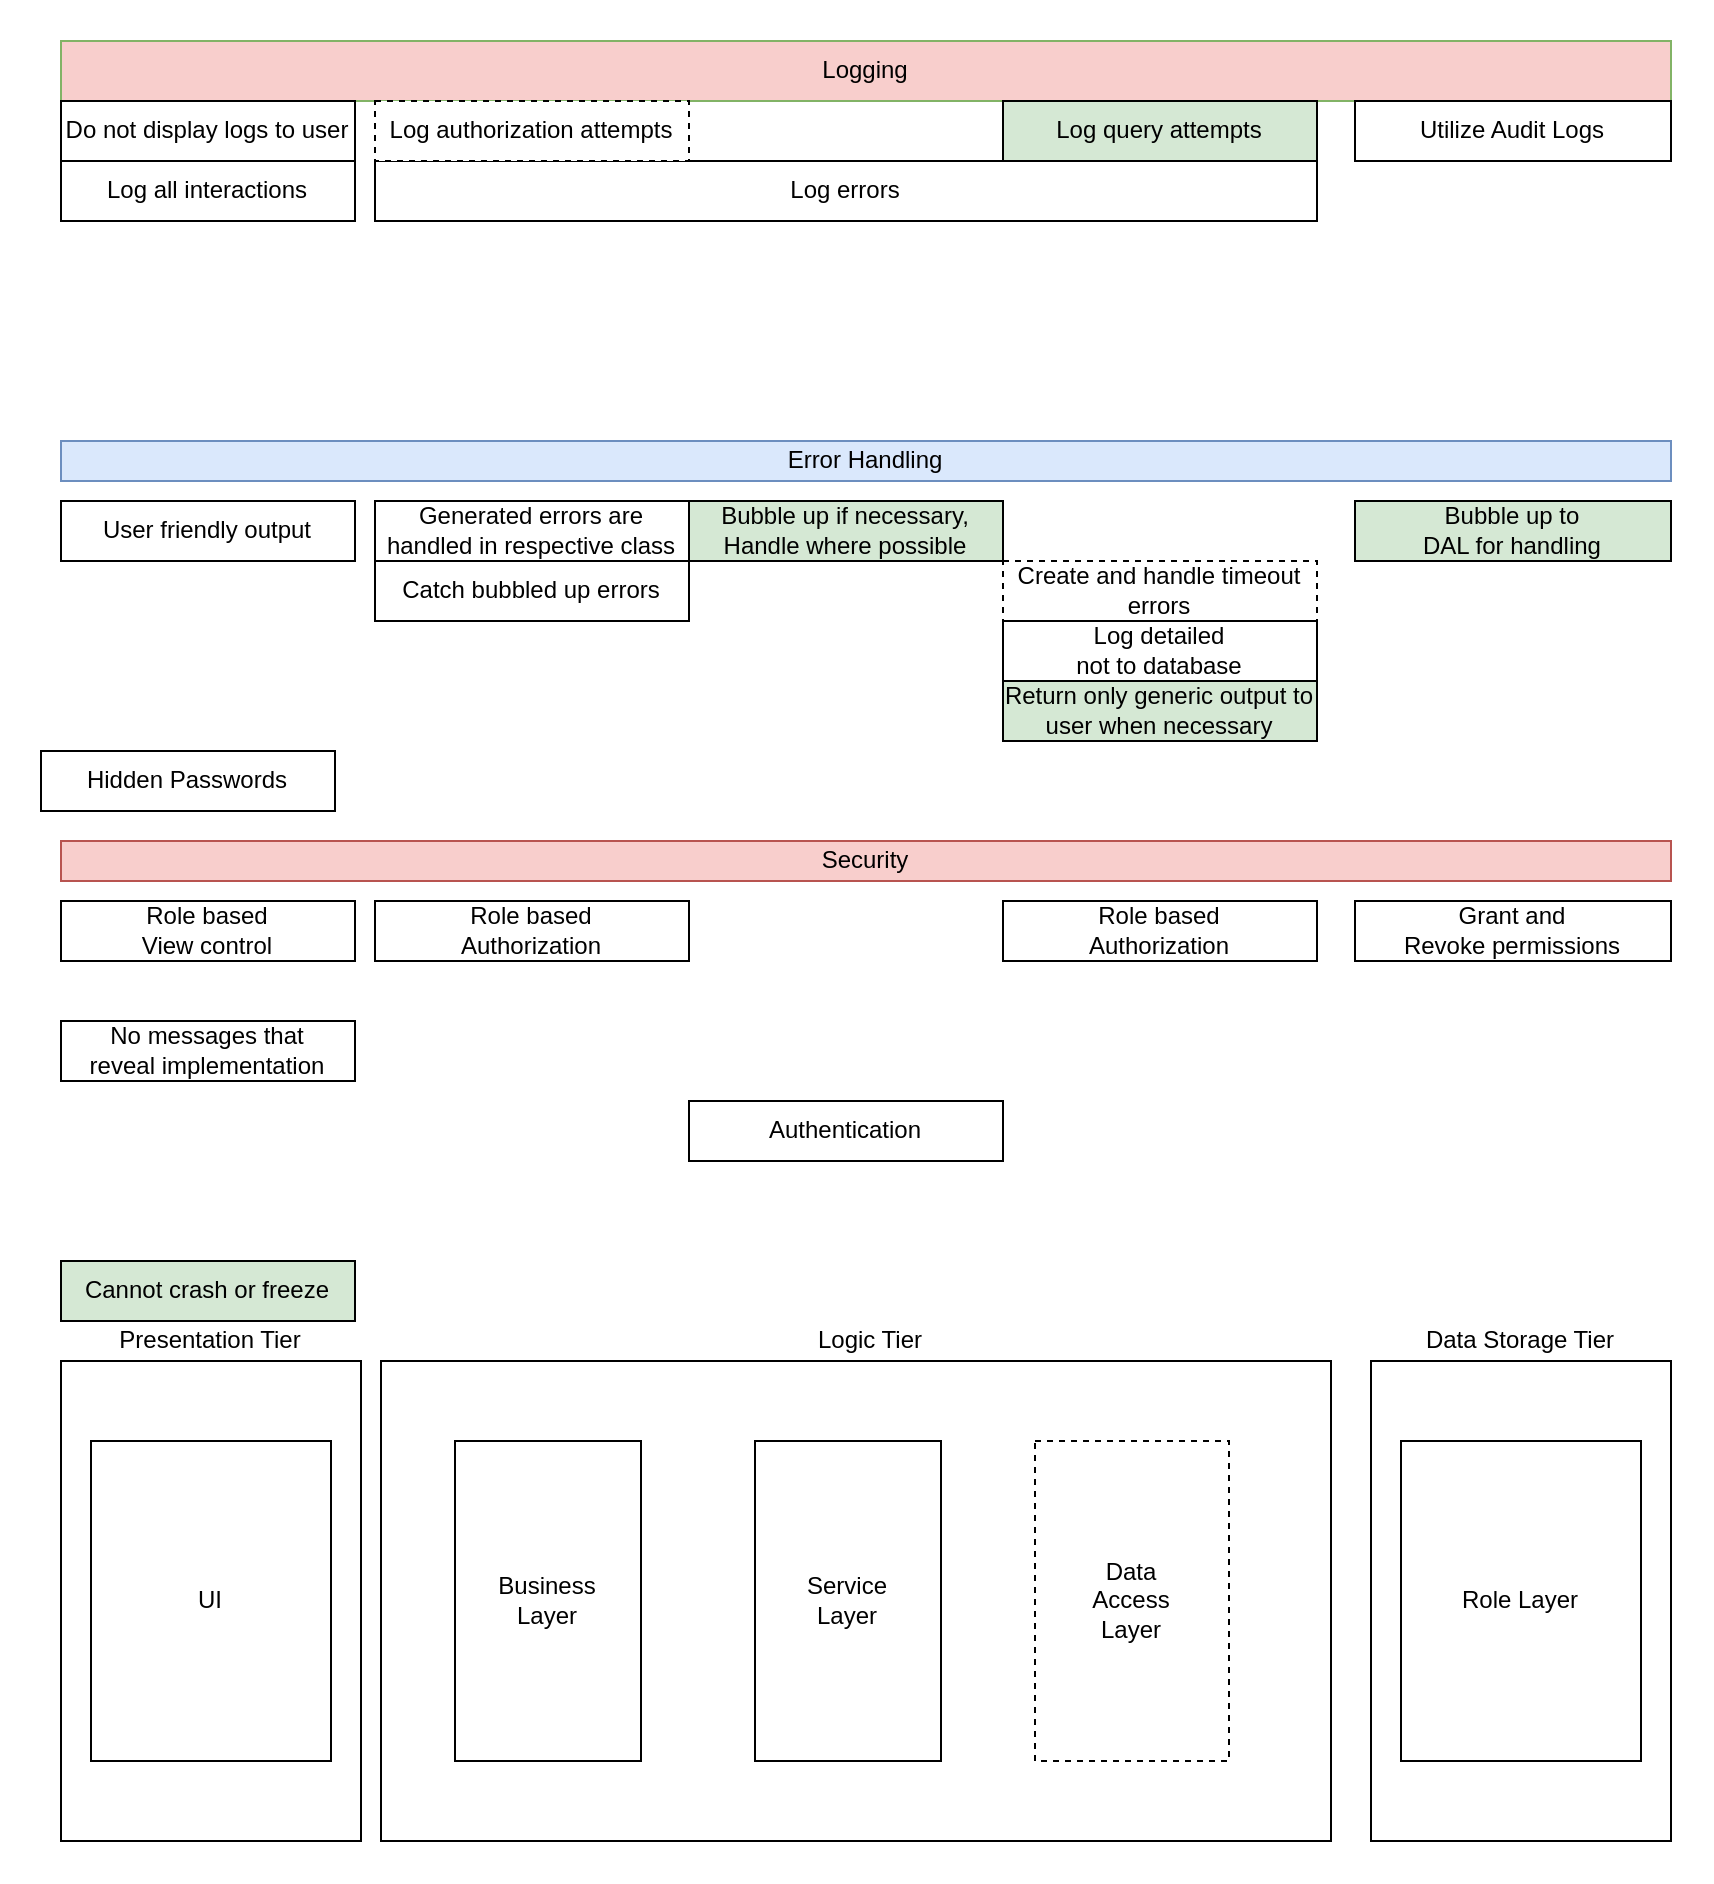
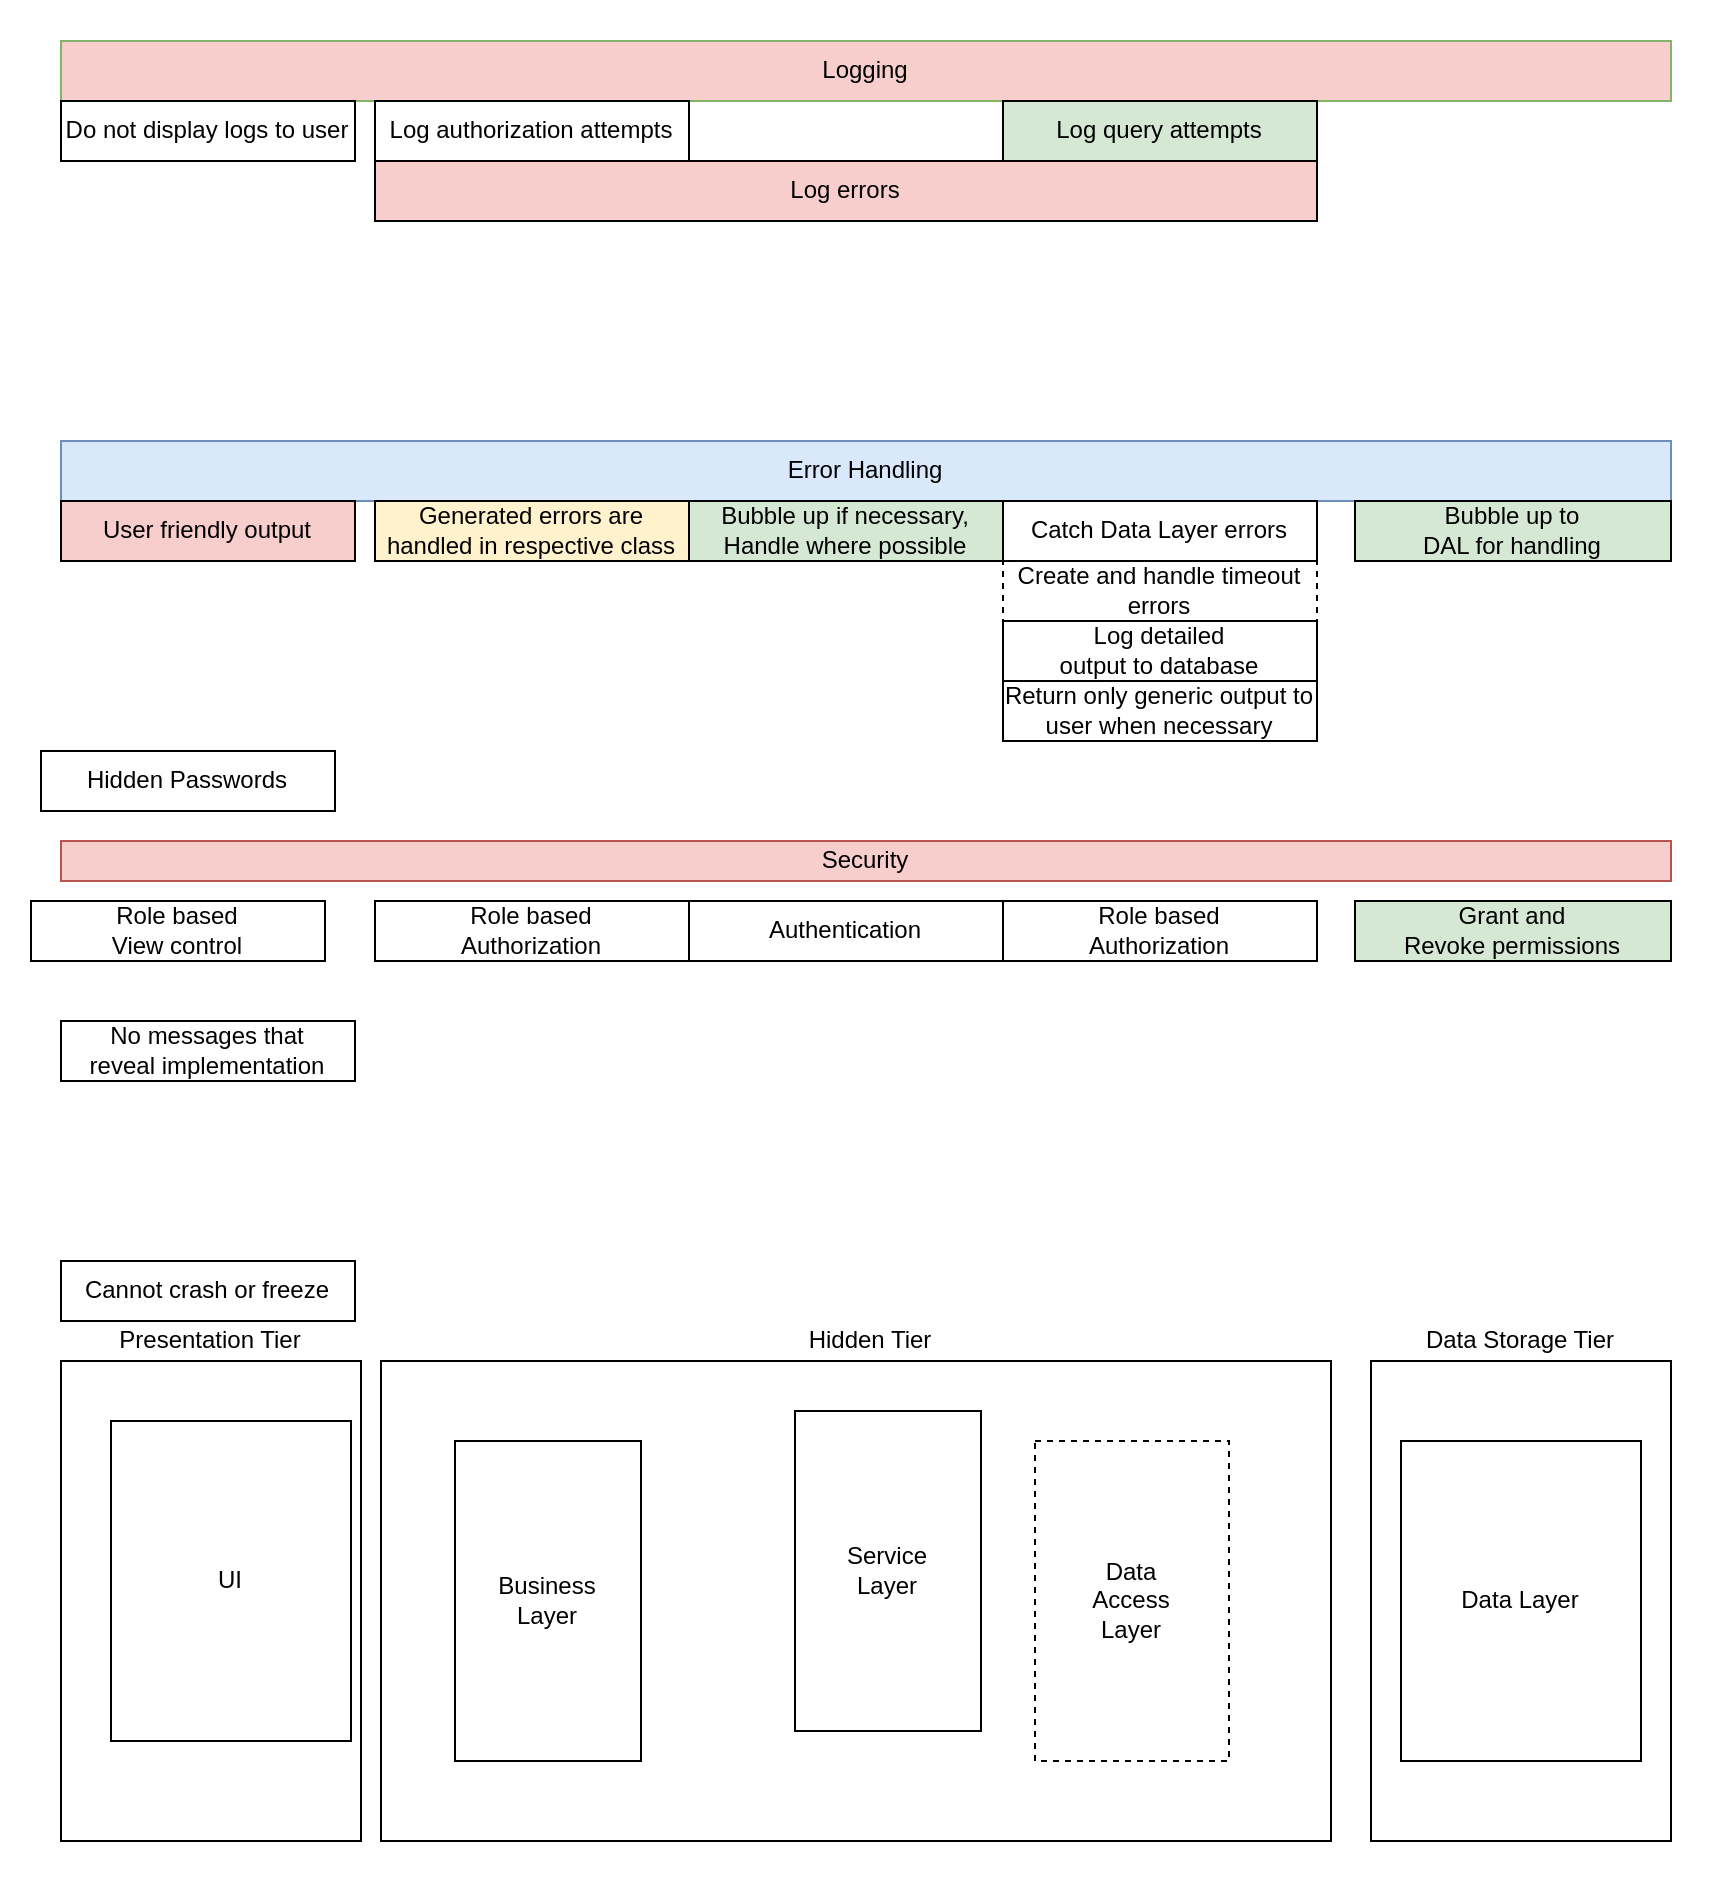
(532, 131) -> (532, 131)
(1513, 131) -> none
(208, 191) -> none
(846, 191) -> (846, 191)
(866, 461) -> (866, 471)
(208, 531) -> (208, 531)
(532, 531) -> (532, 531)
none -> (1160, 531)
(532, 591) -> none
(1160, 651) -> (1160, 651)
(1160, 711) -> (1160, 711)
(208, 931) -> (178, 931)
(1513, 931) -> (1513, 931)
(846, 1131) -> (846, 931)
(208, 1291) -> (208, 1291)
(871, 1341) -> (871, 1341)
(211, 1601) -> (231, 1581)
(848, 1601) -> (888, 1571)
(1521, 1601) -> (1521, 1601)
